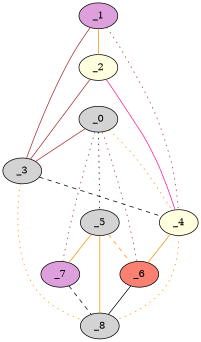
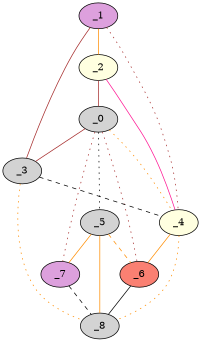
(60, 119) -> (98, 93)
